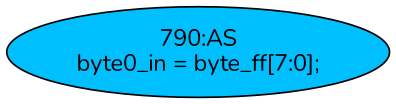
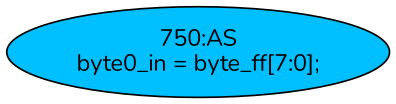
(198, 52) -> (198, 52)
